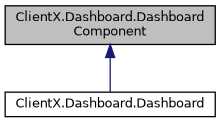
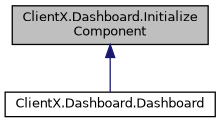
(110, 25) -> (110, 25)
